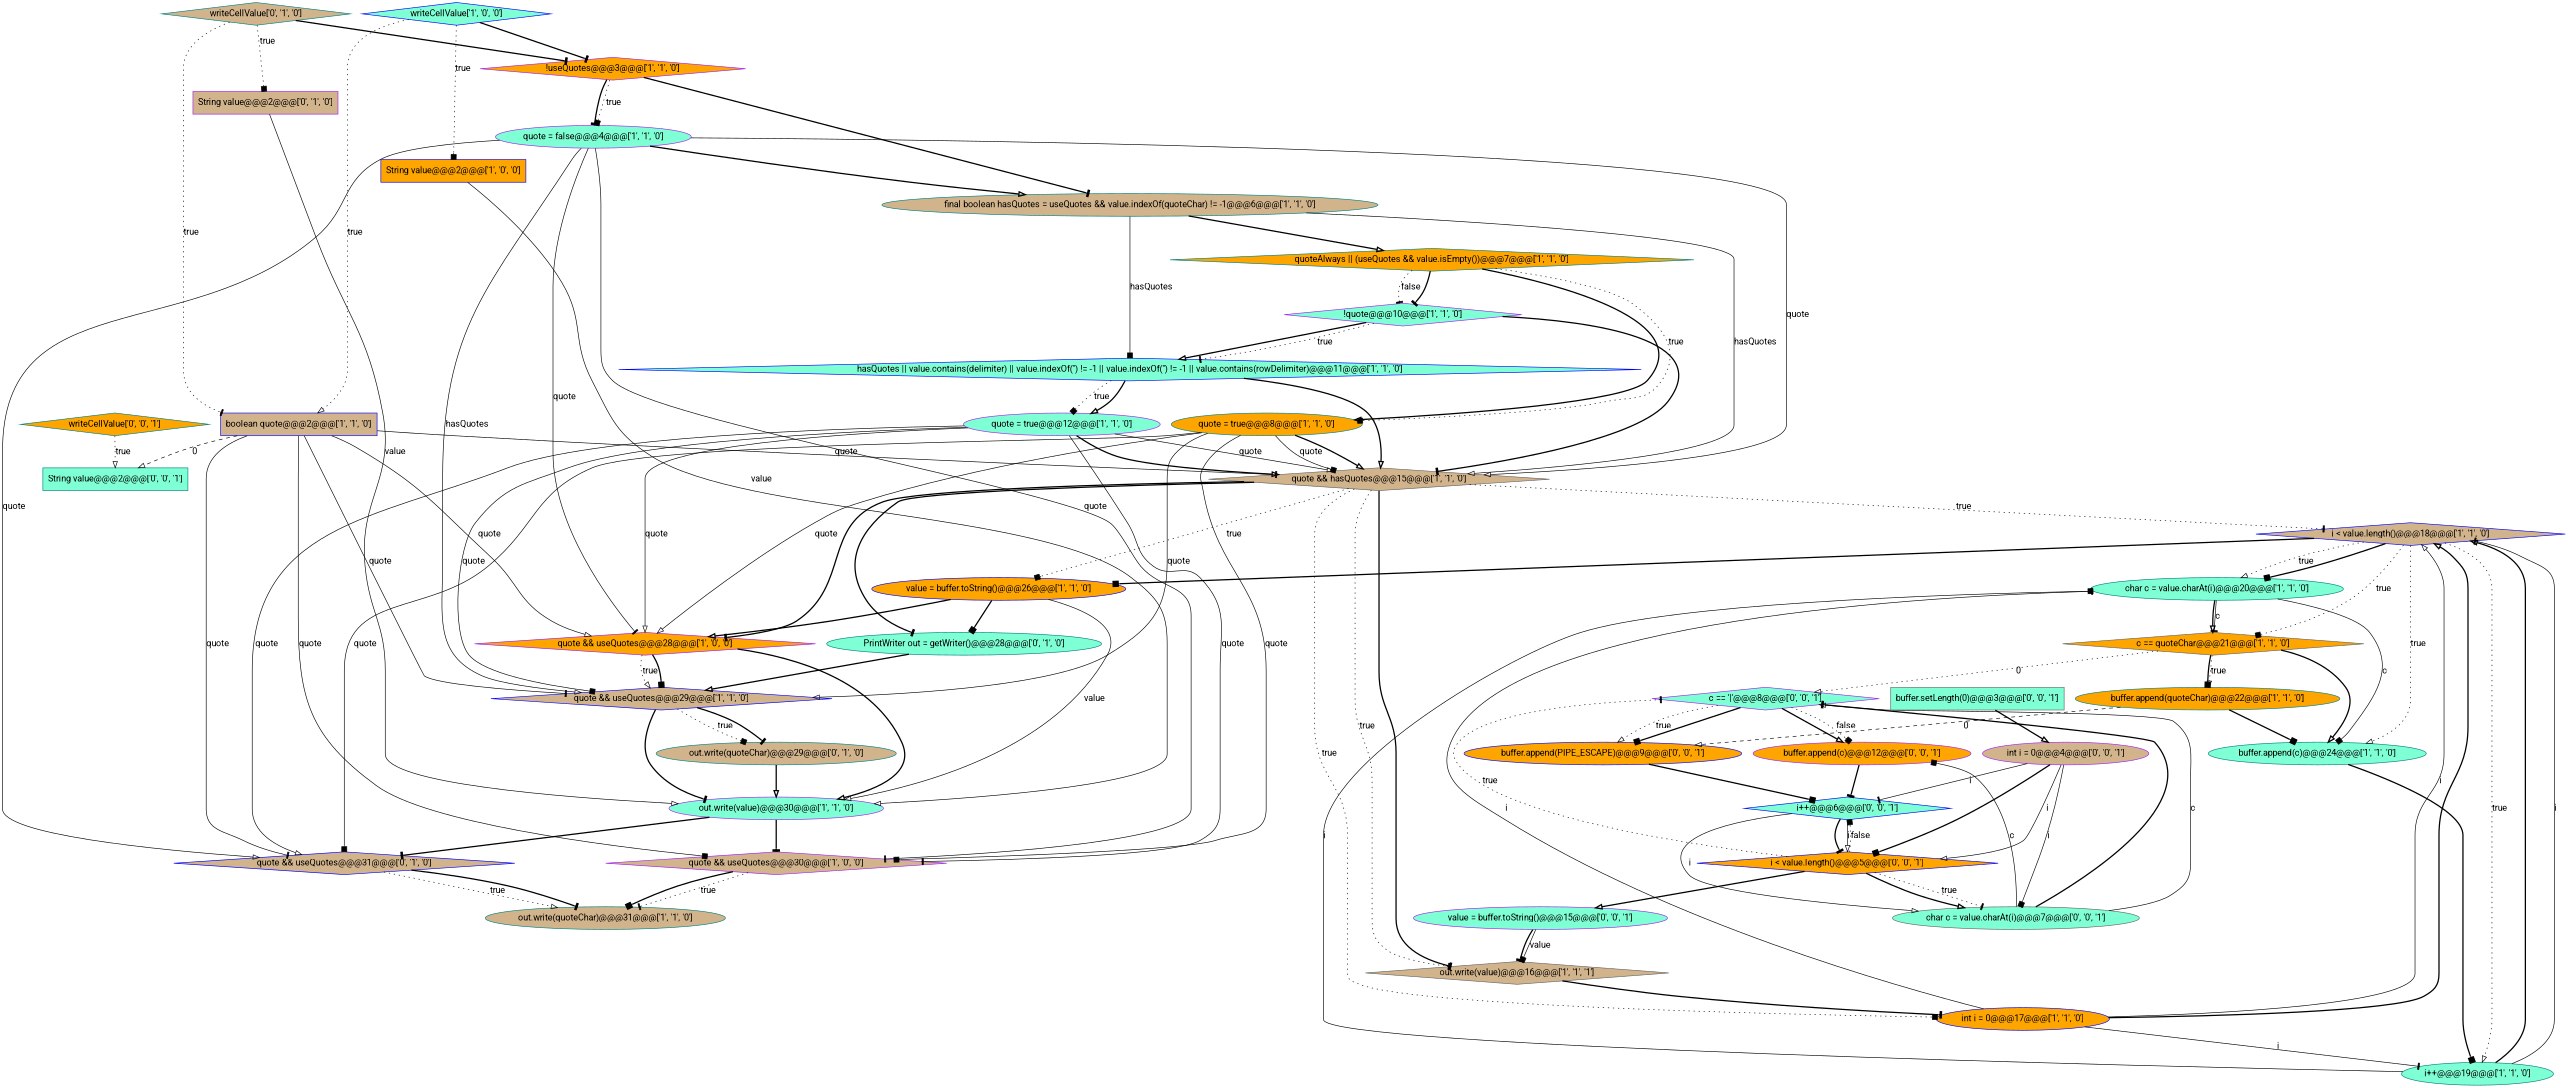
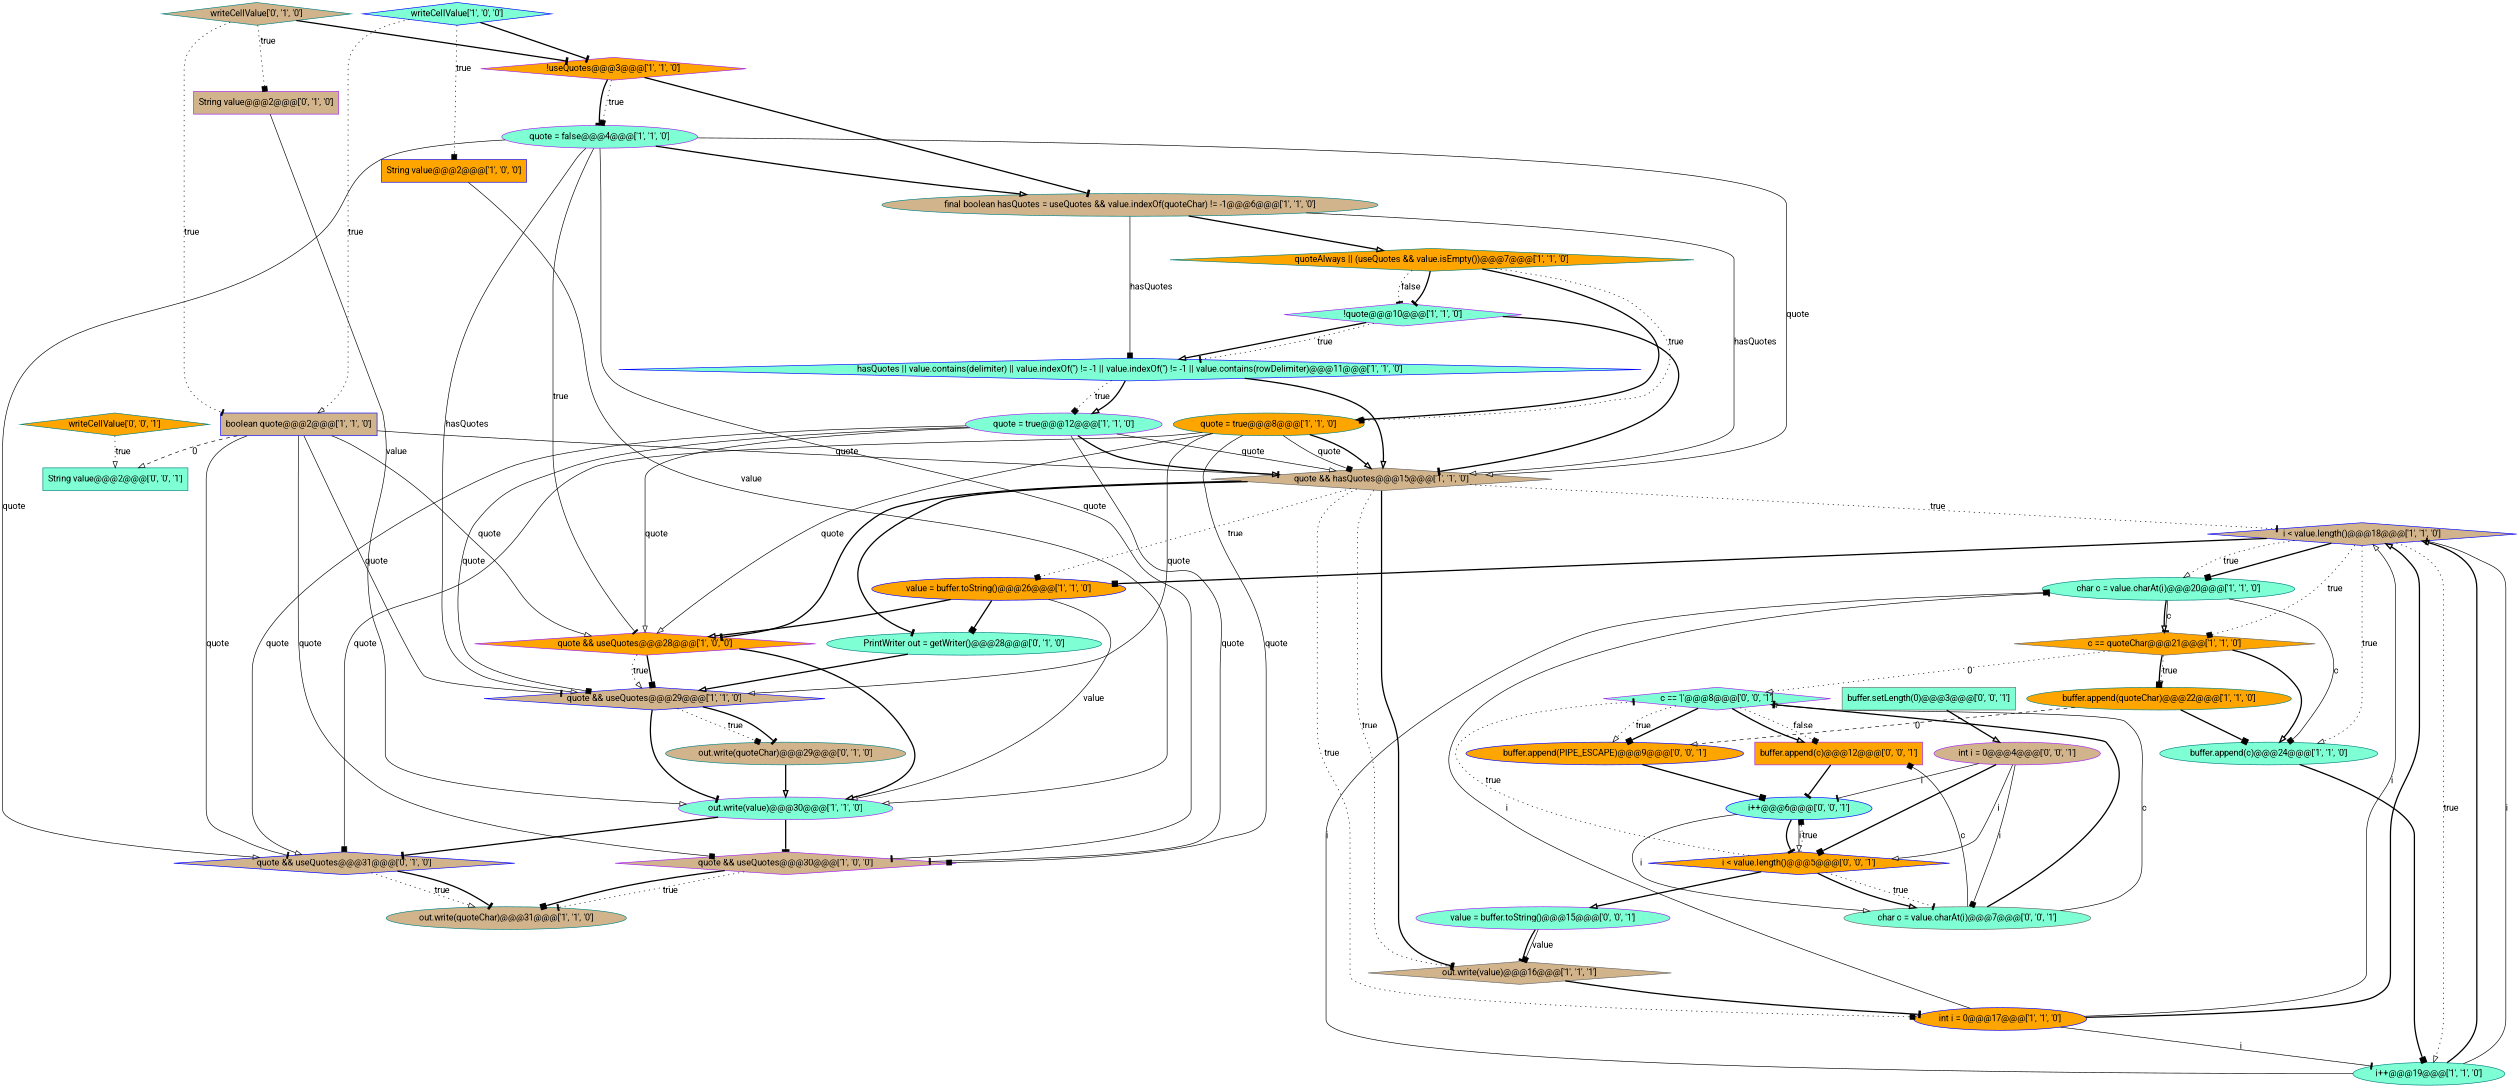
(565, 397) -> (561, 397)
(1862, 754) -> (1839, 754)
(1848, 808) -> (1799, 808)
(1860, 836) -> (1810, 836)
